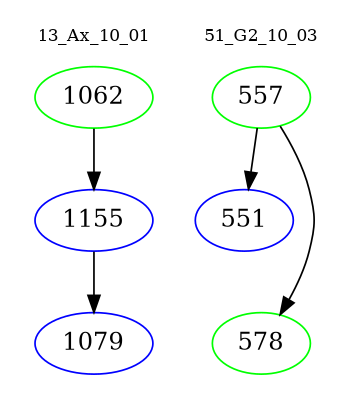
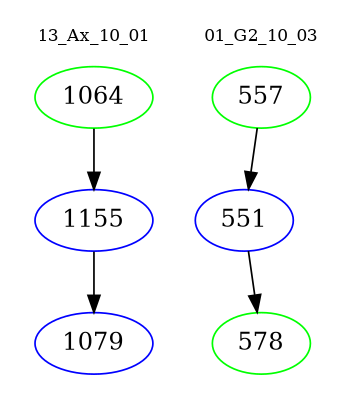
(261, 37) -> (261, 37)
(94, 97) -> (94, 97)
(314, 212) -> (252, 273)
